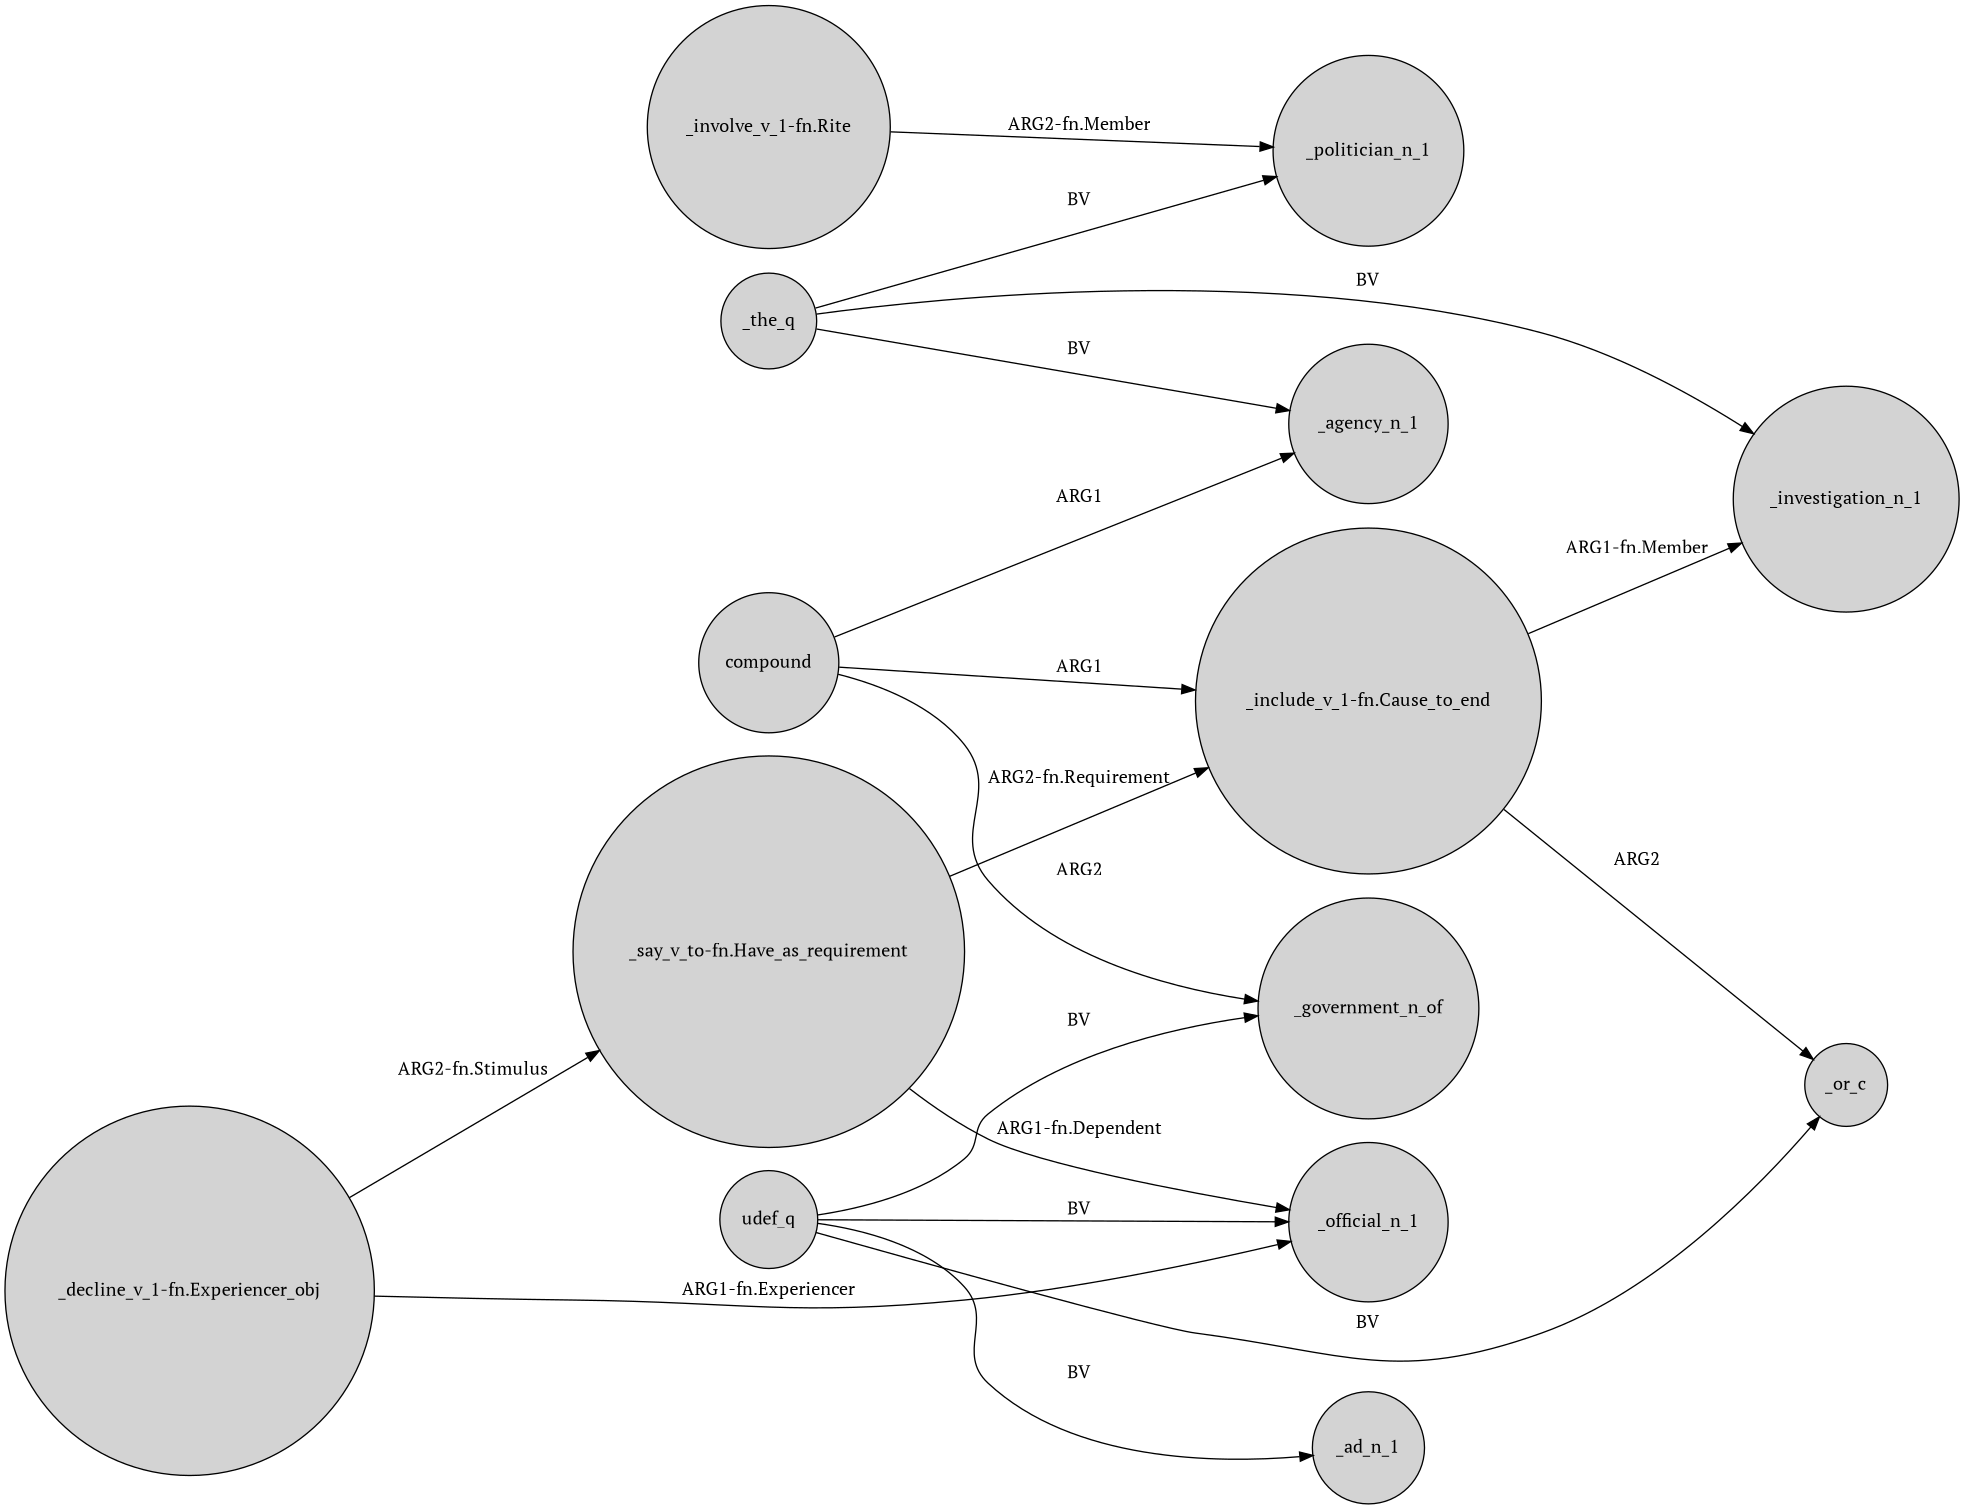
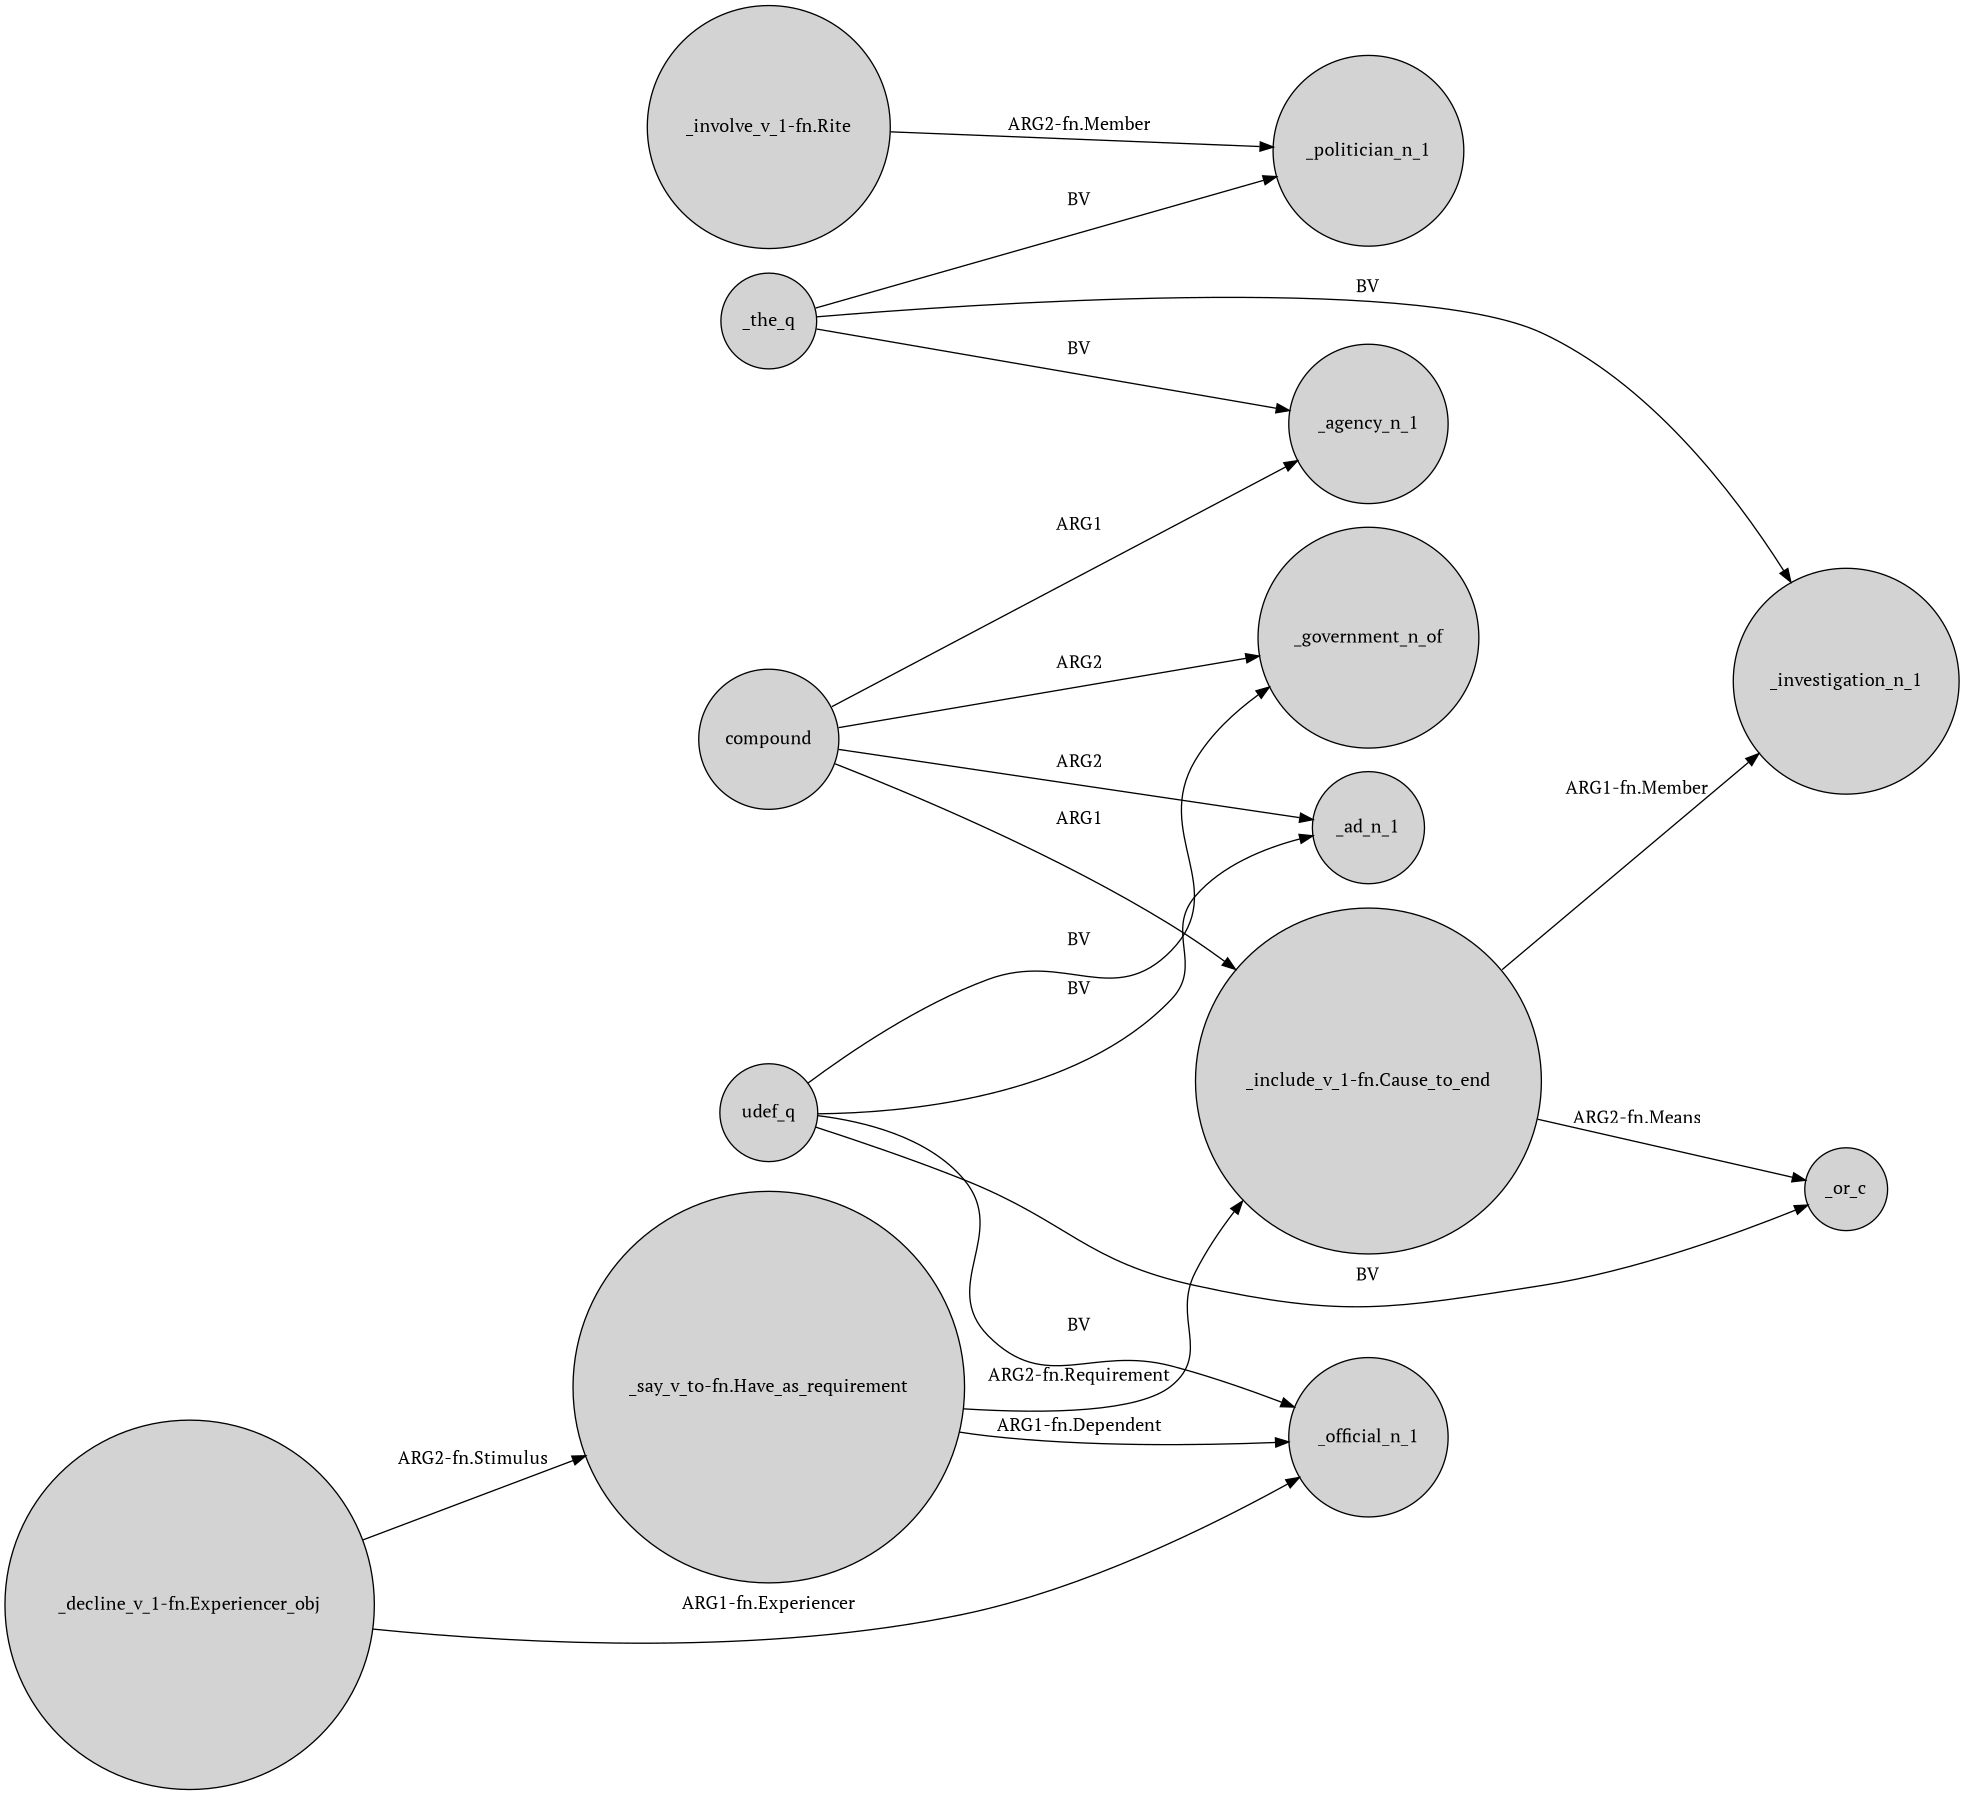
none -> (1069, 784)
(1637, 860) -> (1637, 1119)
